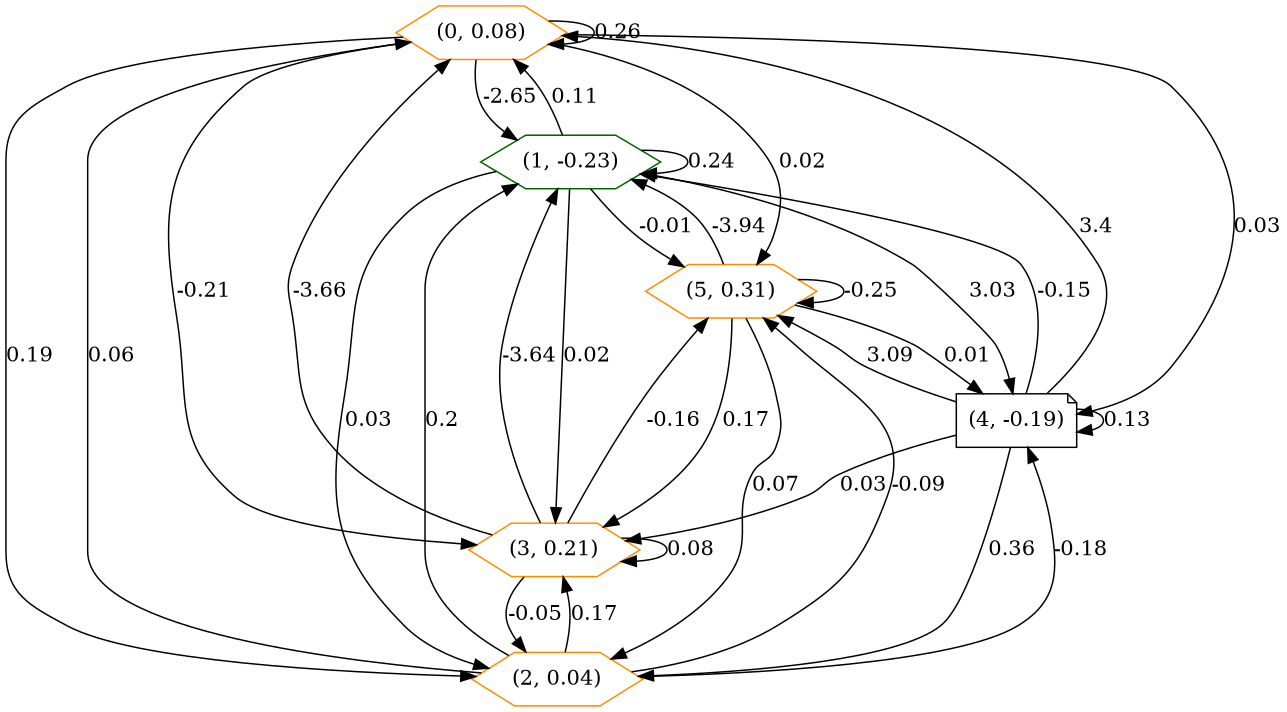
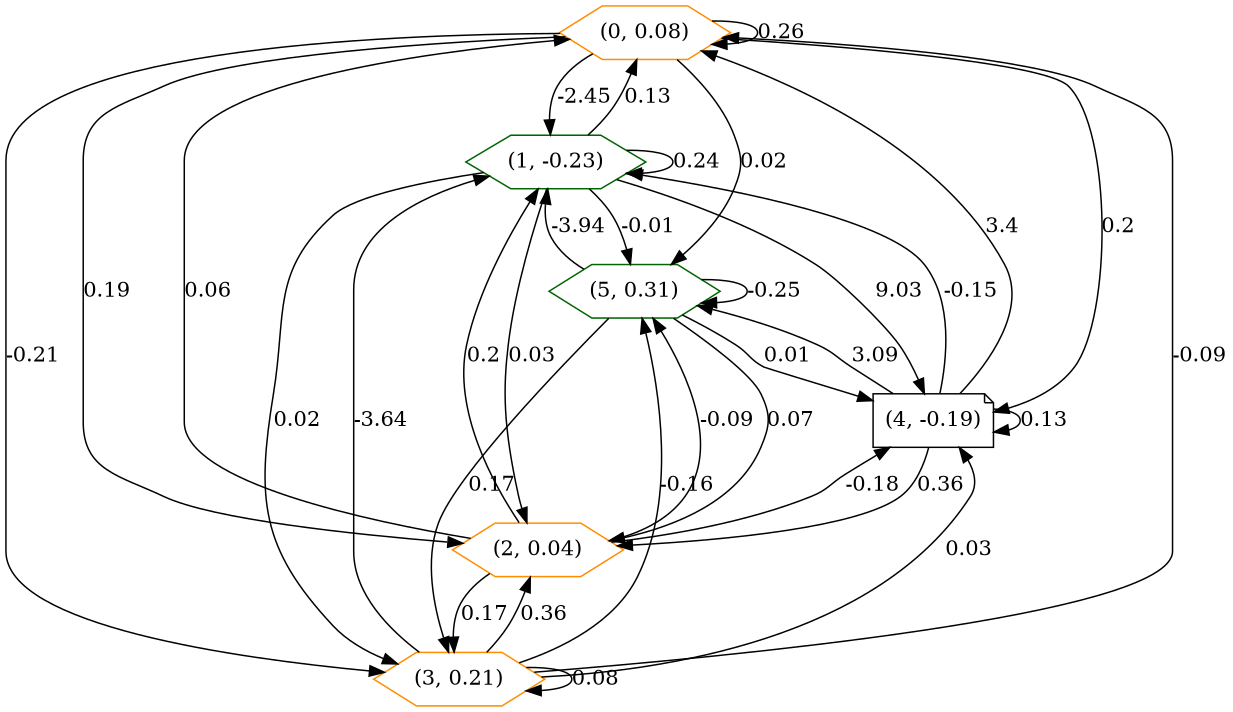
(510, 97) -> (585, 97)
(575, 97) -> (648, 97)
(1257, 227) -> (1118, 227)
(320, 291) -> (1200, 356)
(731, 291) -> (635, 291)
(993, 291) -> (899, 291)
(802, 498) -> (796, 627)
(536, 615) -> (544, 615)
